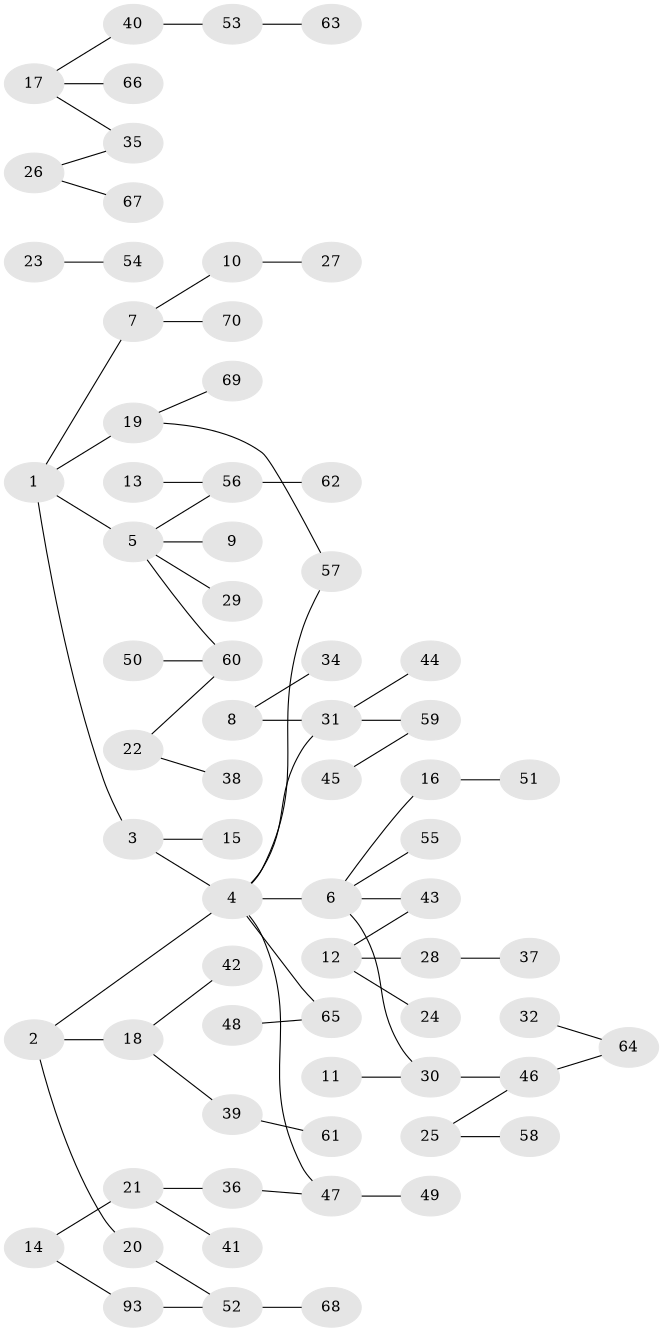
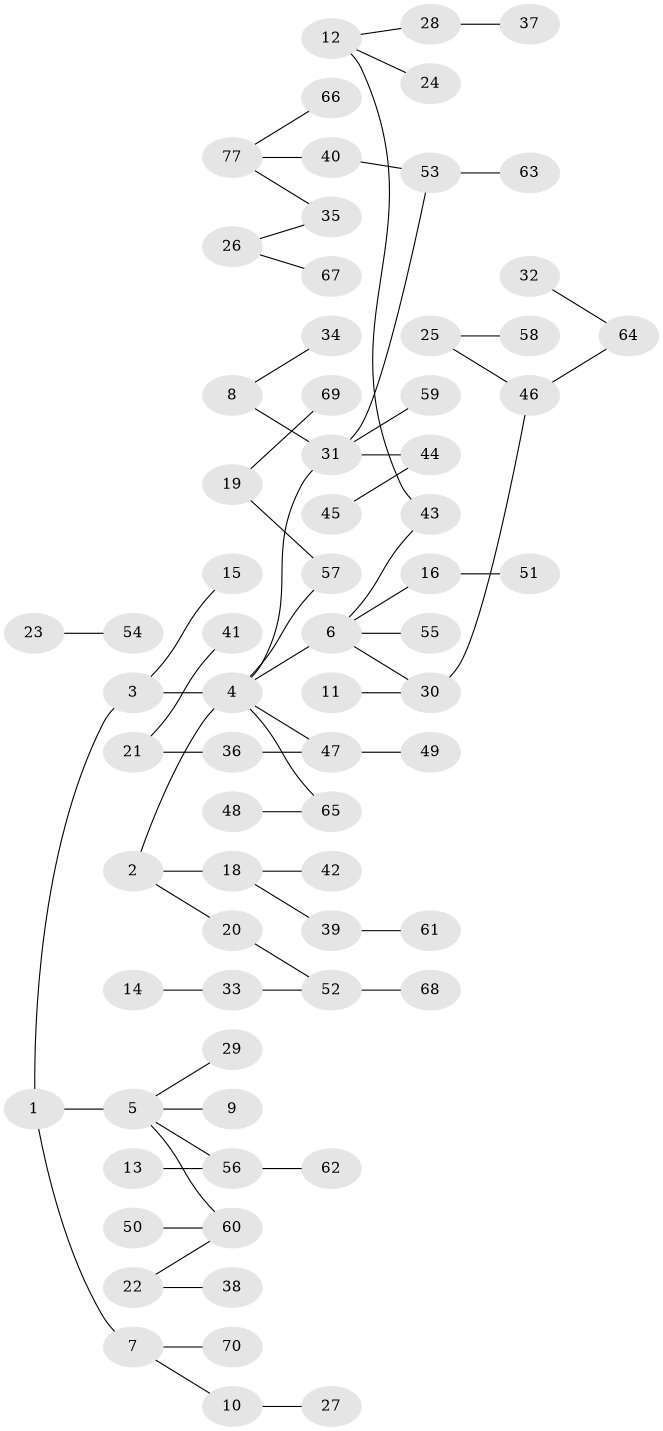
(34, 84) -> (232, 157)
none -> (396, 319)
(84, 453) -> none
(381, 750) -> (381, 485)
(84, 1218) -> none
(133, 1307) -> (232, 990)
